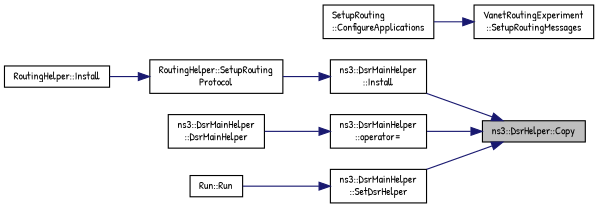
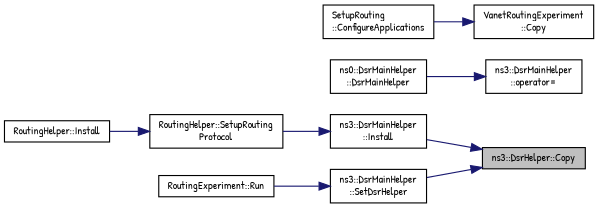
(534, 22) -> (534, 22)
(216, 131) -> (378, 77)
(449, 131) -> none
(216, 186) -> (216, 186)
